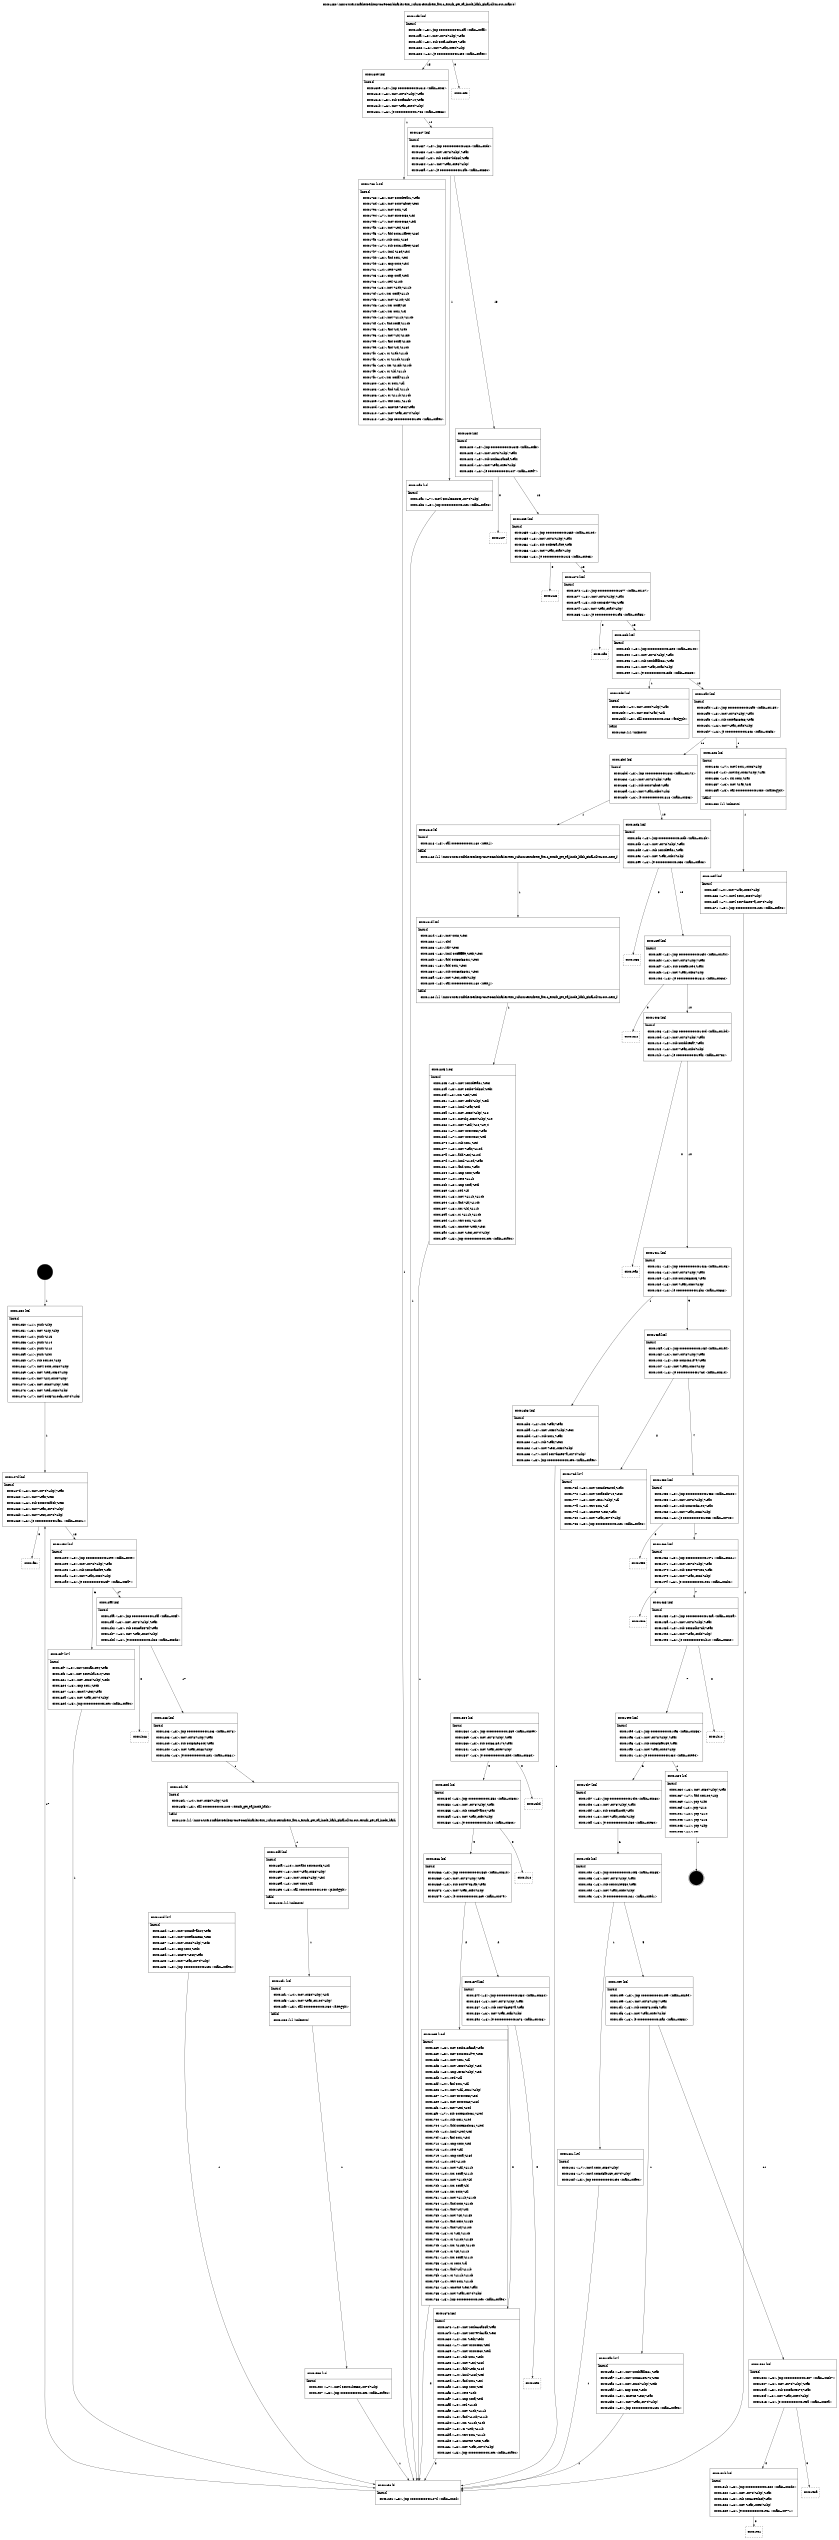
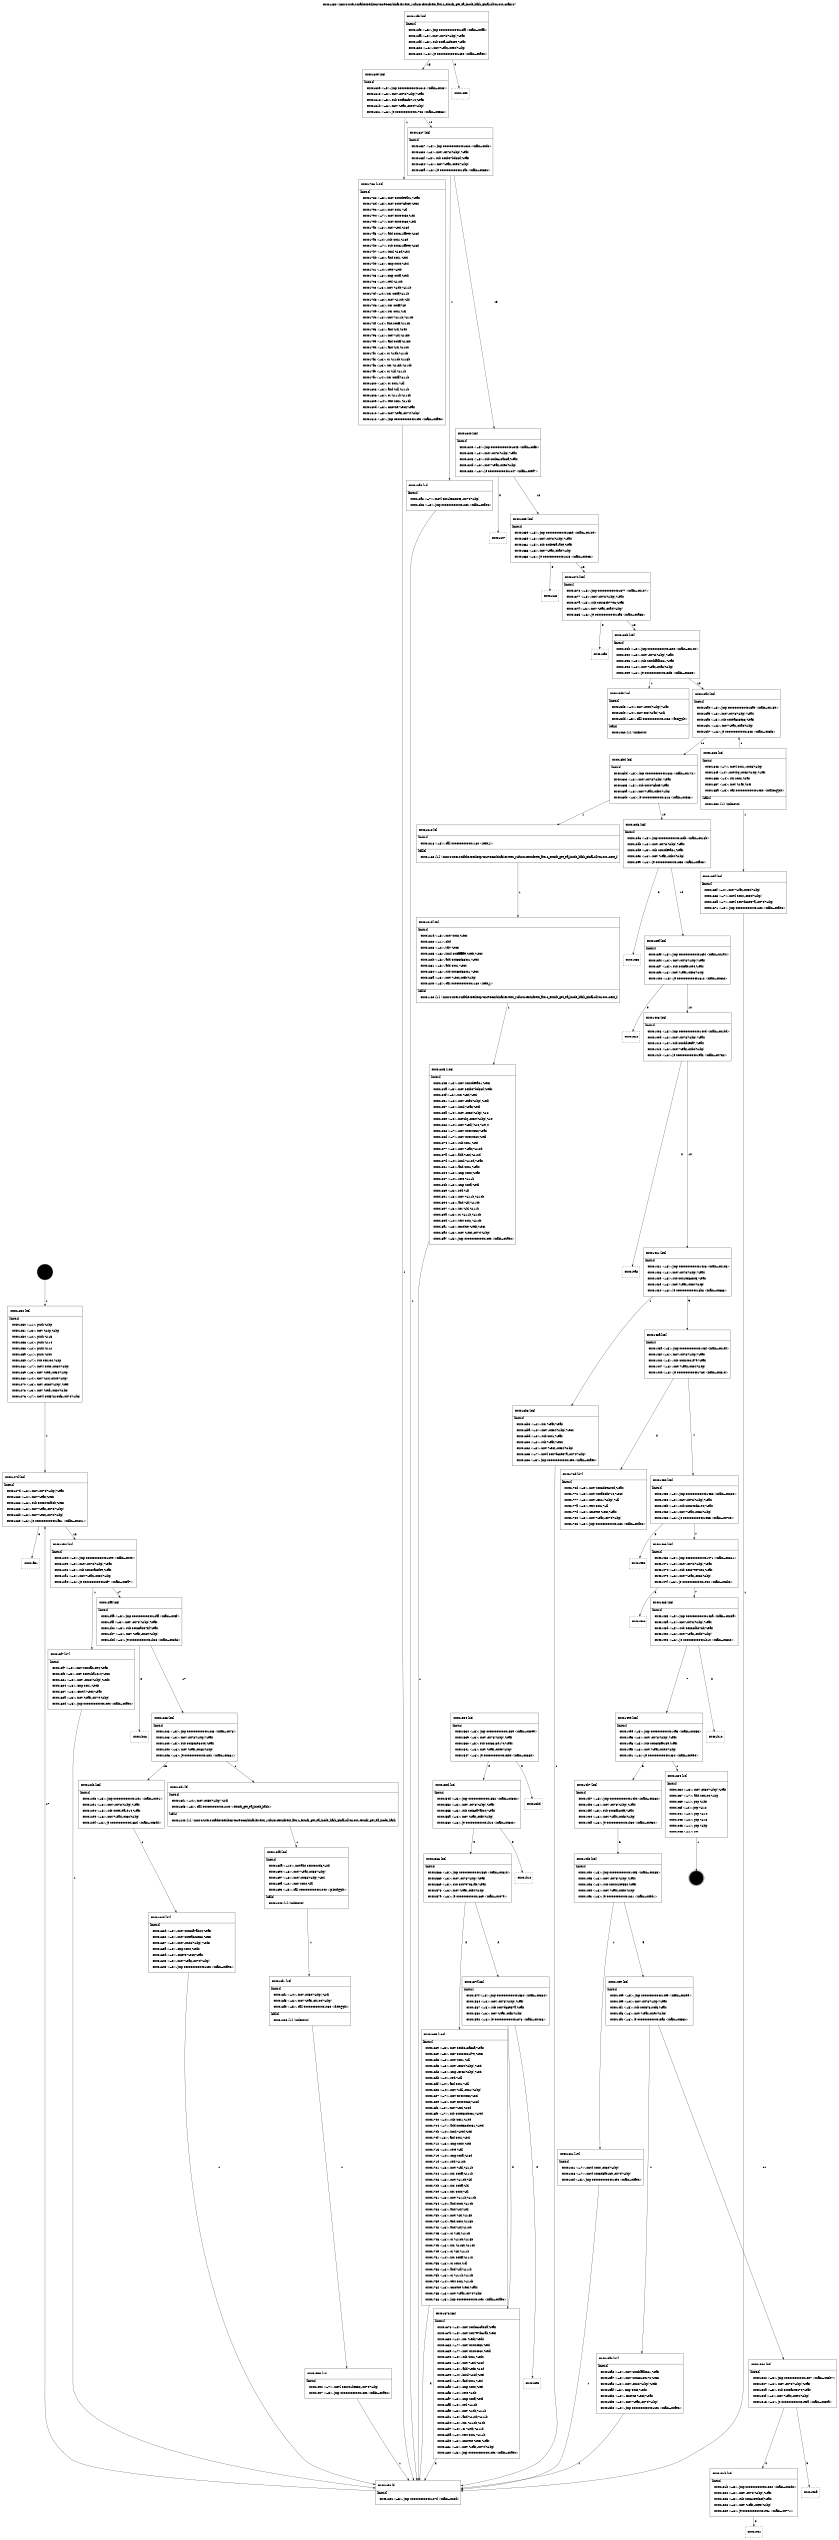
(736, 742) -> (740, 744)
(94, 1593) -> (94, 1593)
none -> (121, 1804)
